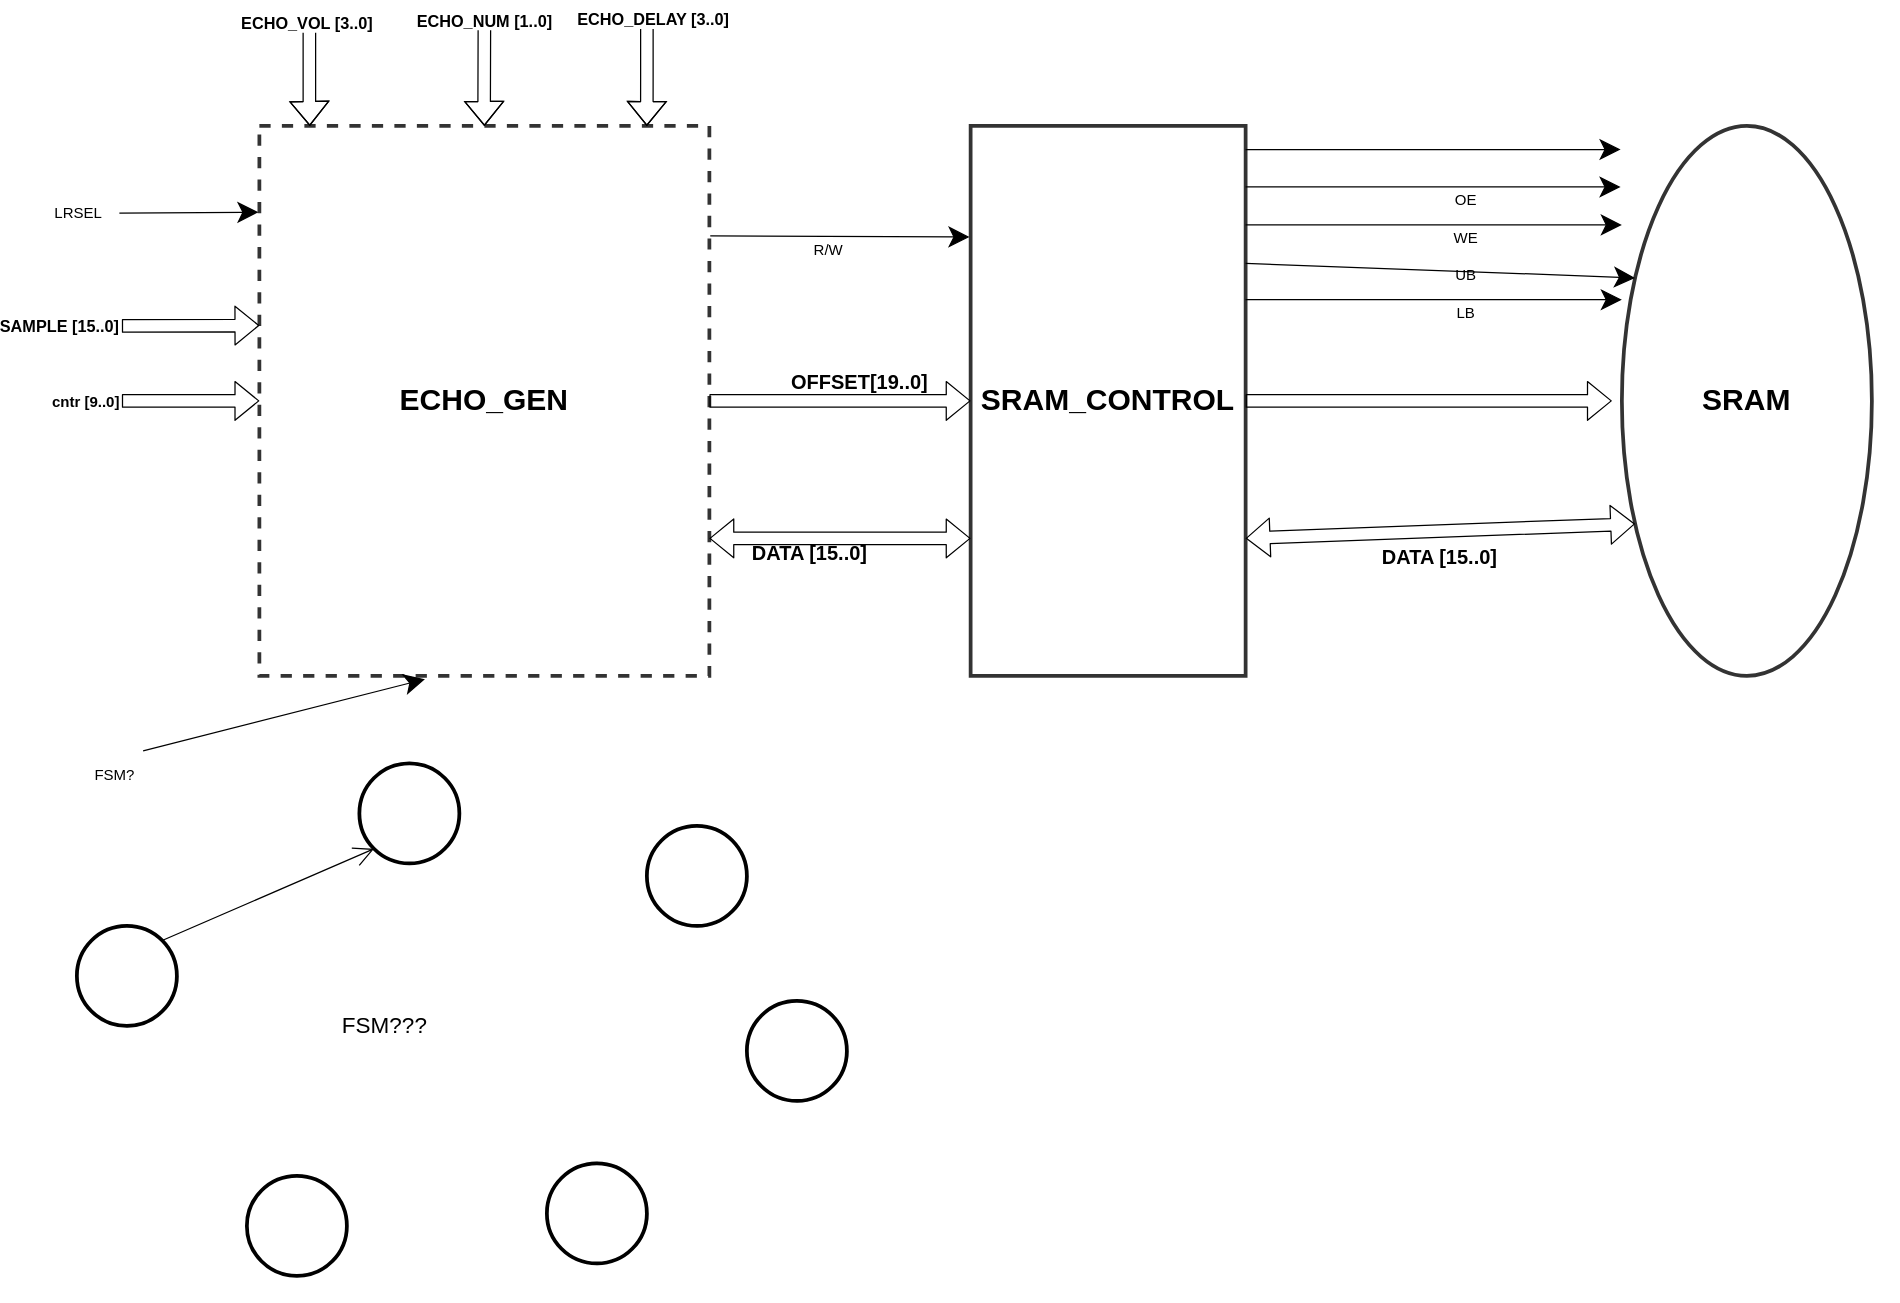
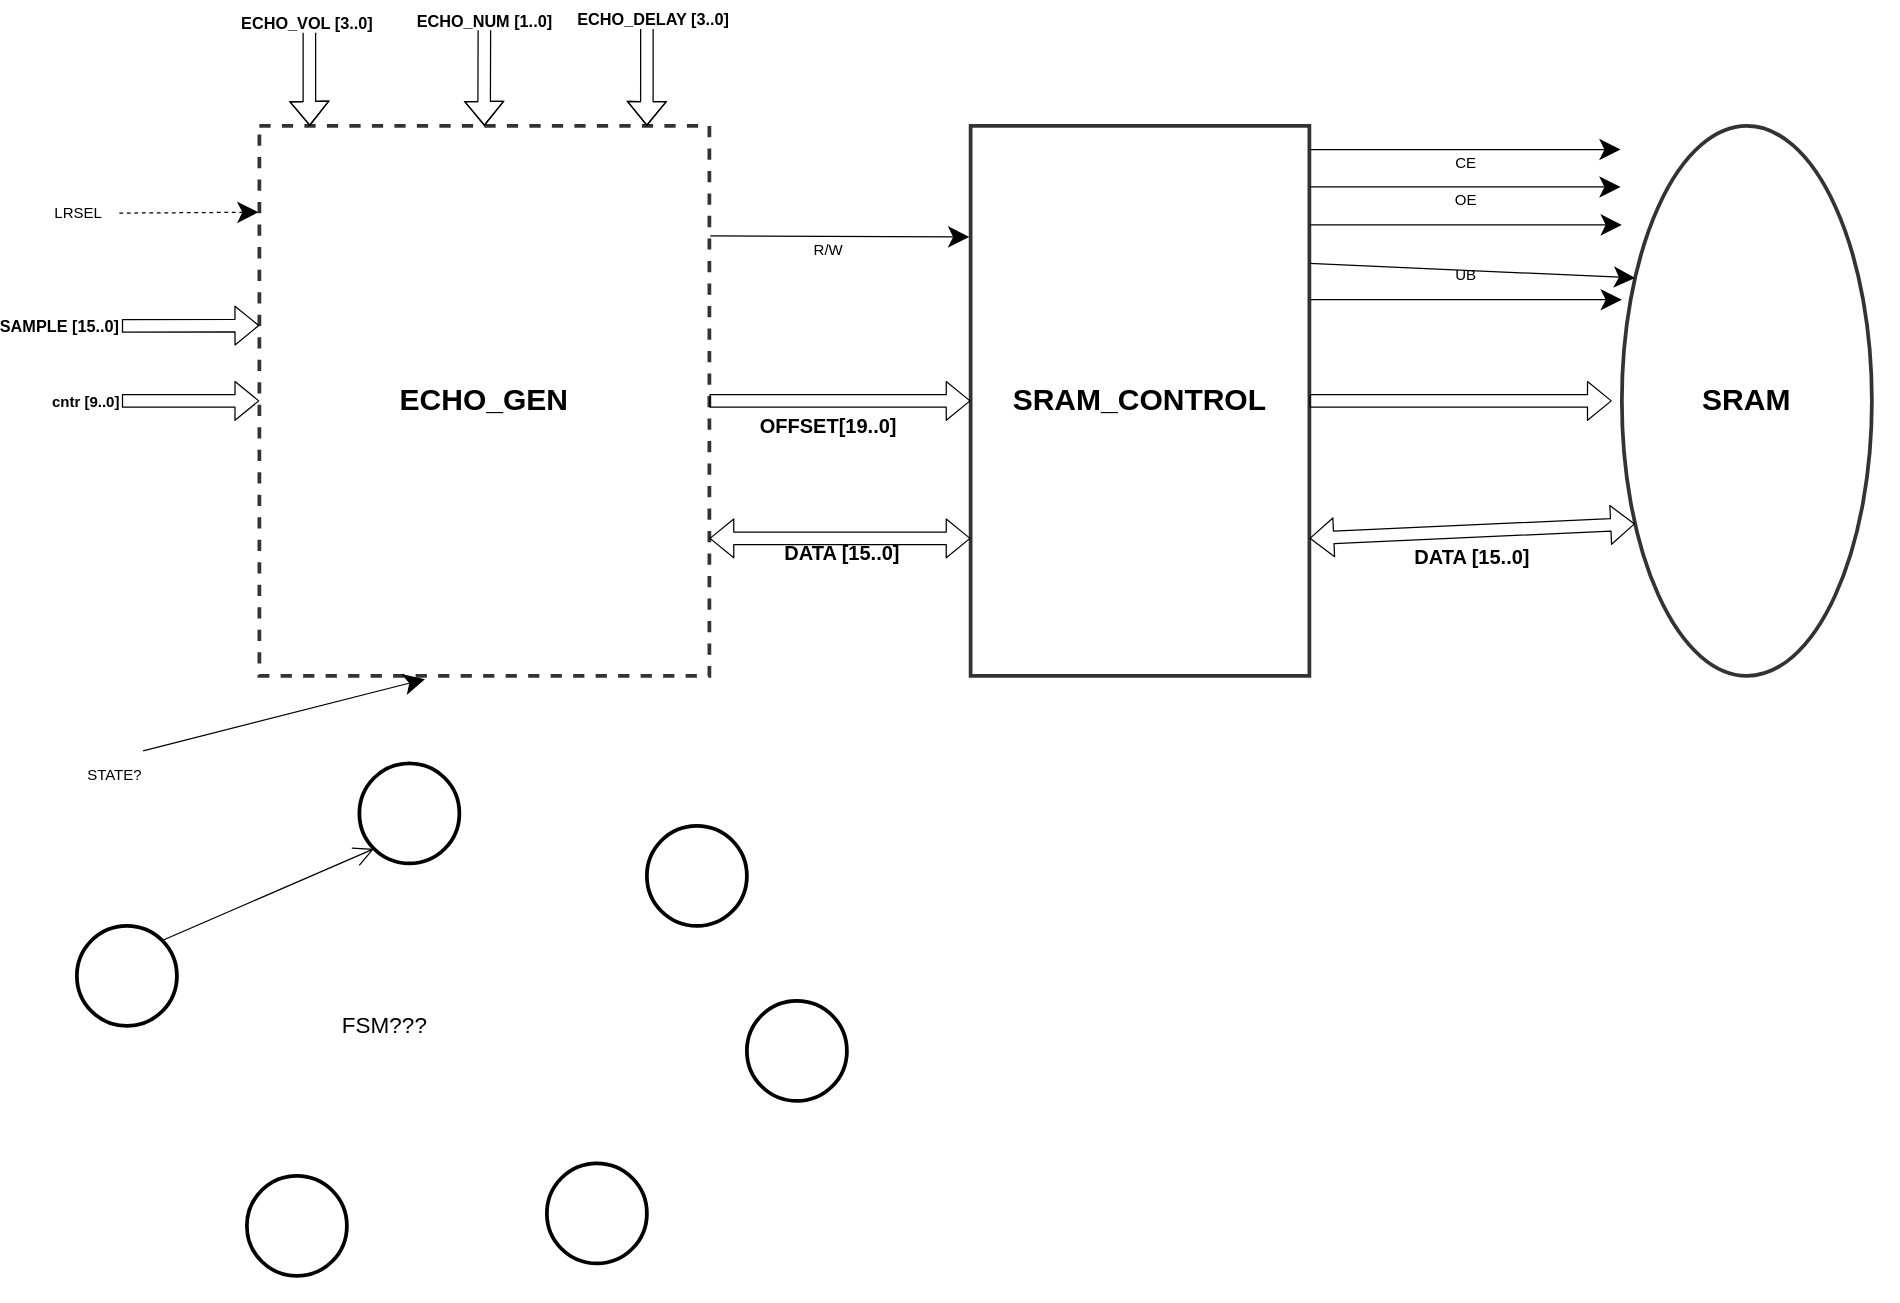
none -> (1466, 163)
(181, 212) -> (181, 212)
(1466, 238) -> none
(1466, 313) -> none
(859, 382) -> (828, 426)
(1108, 401) -> (1140, 401)
(115, 776) -> (115, 776)
